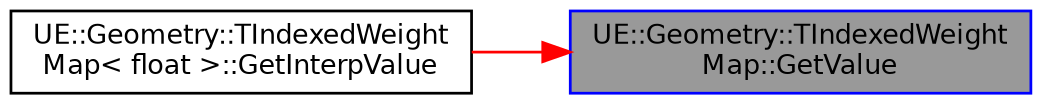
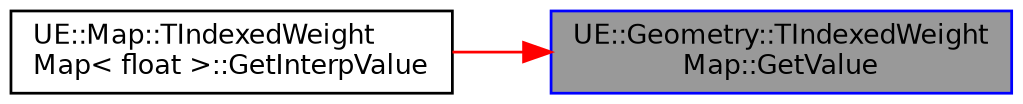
(241, 52) -> (232, 52)
